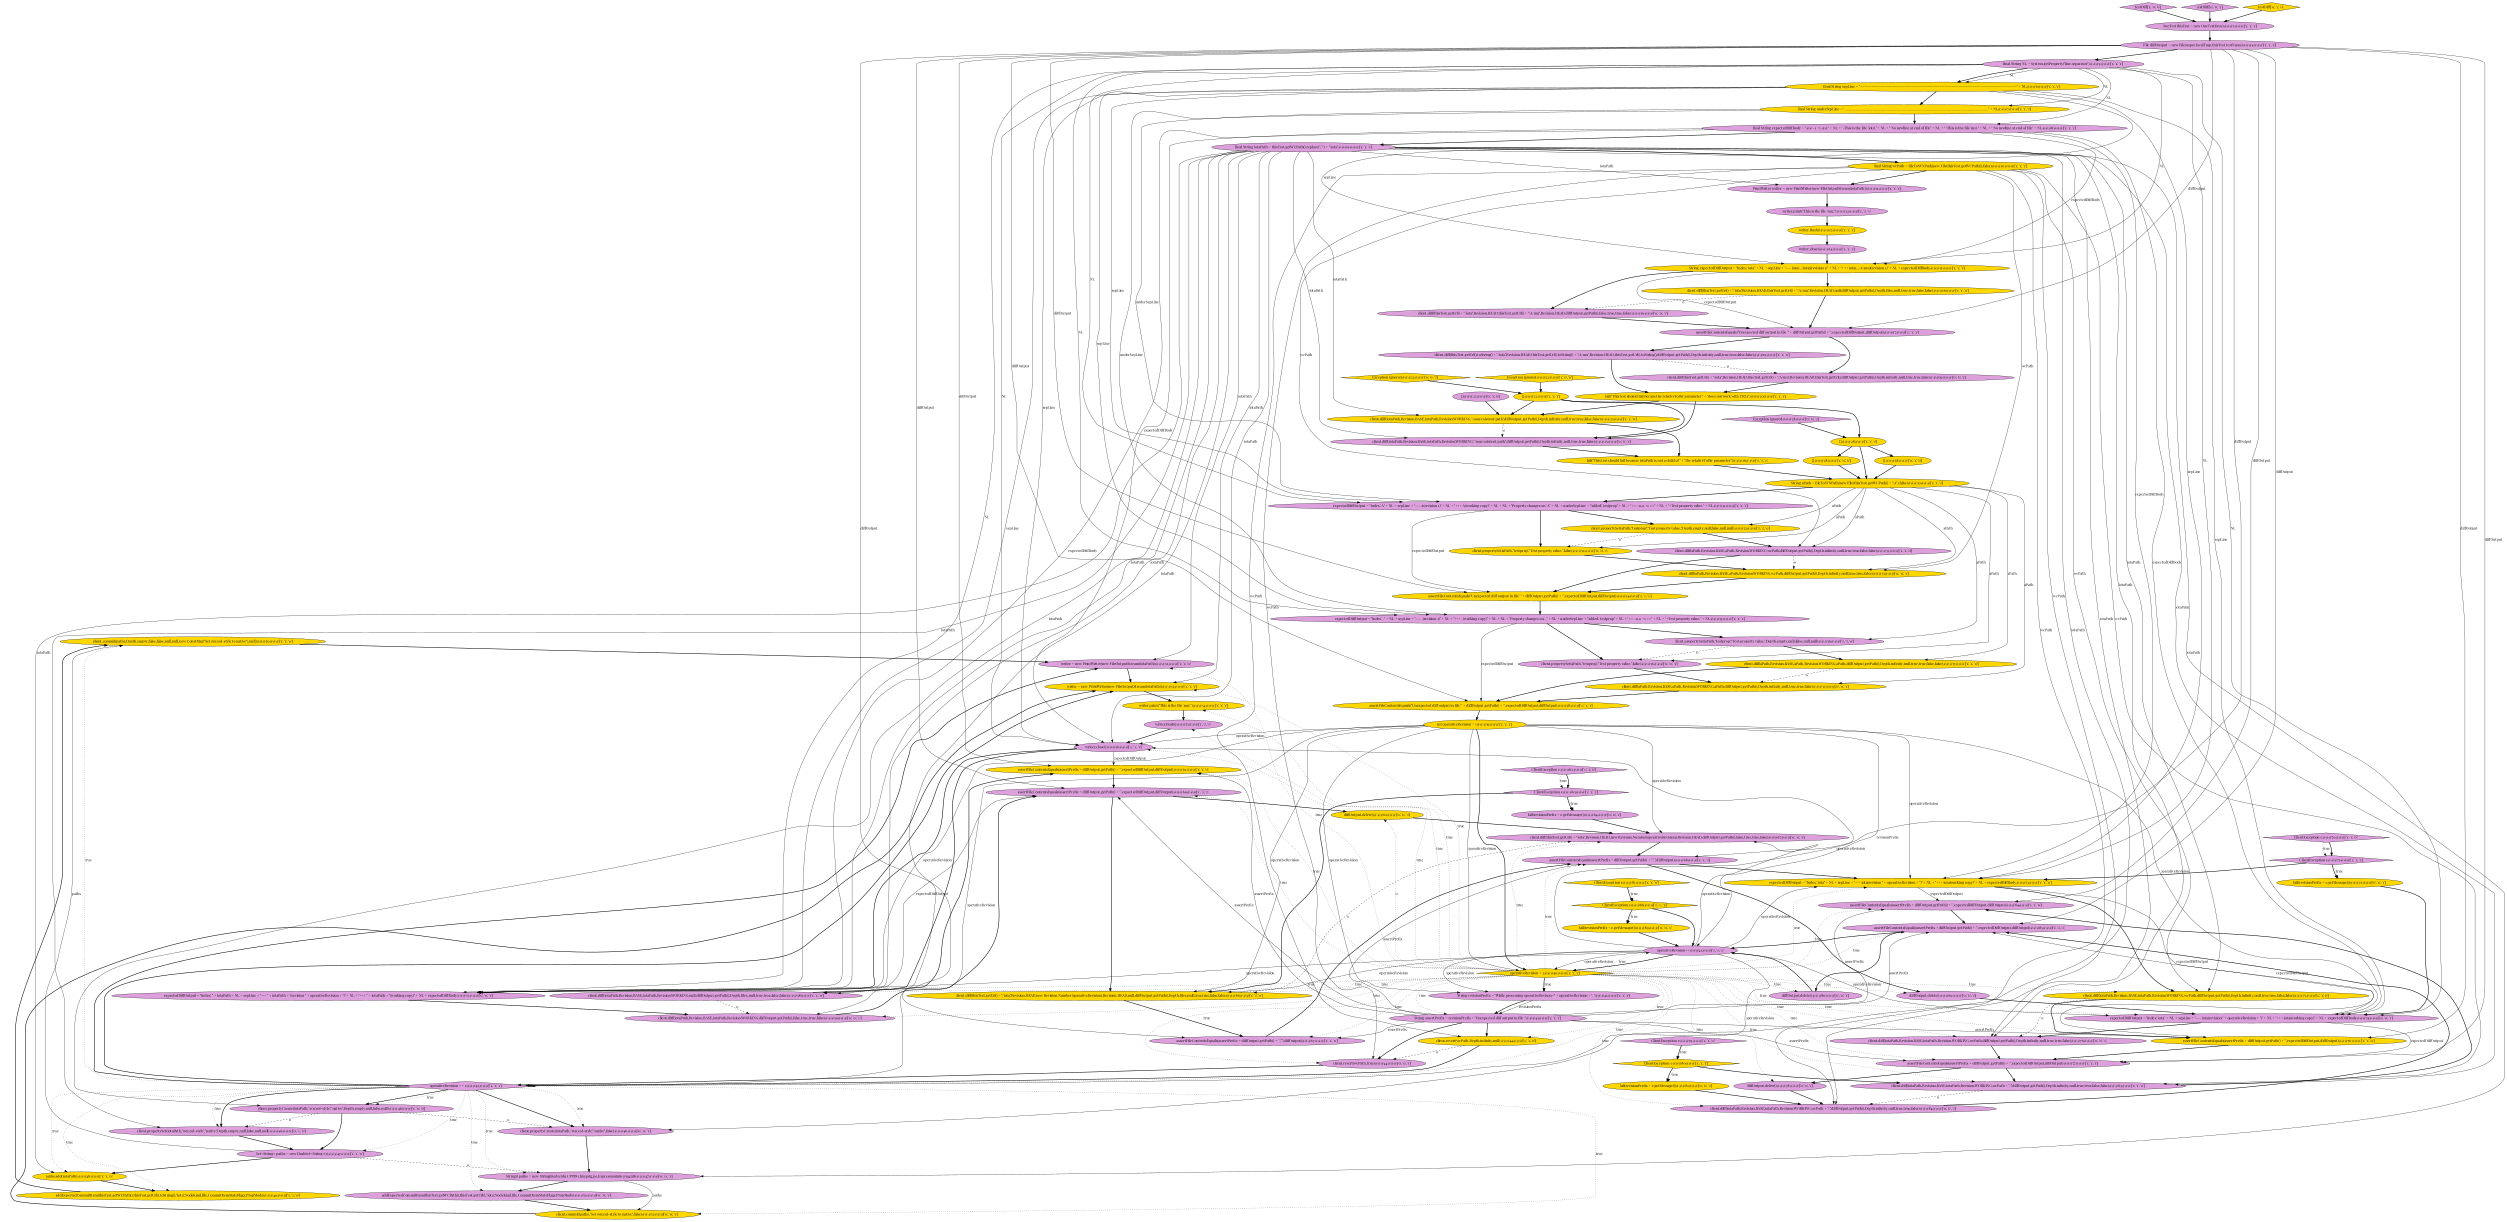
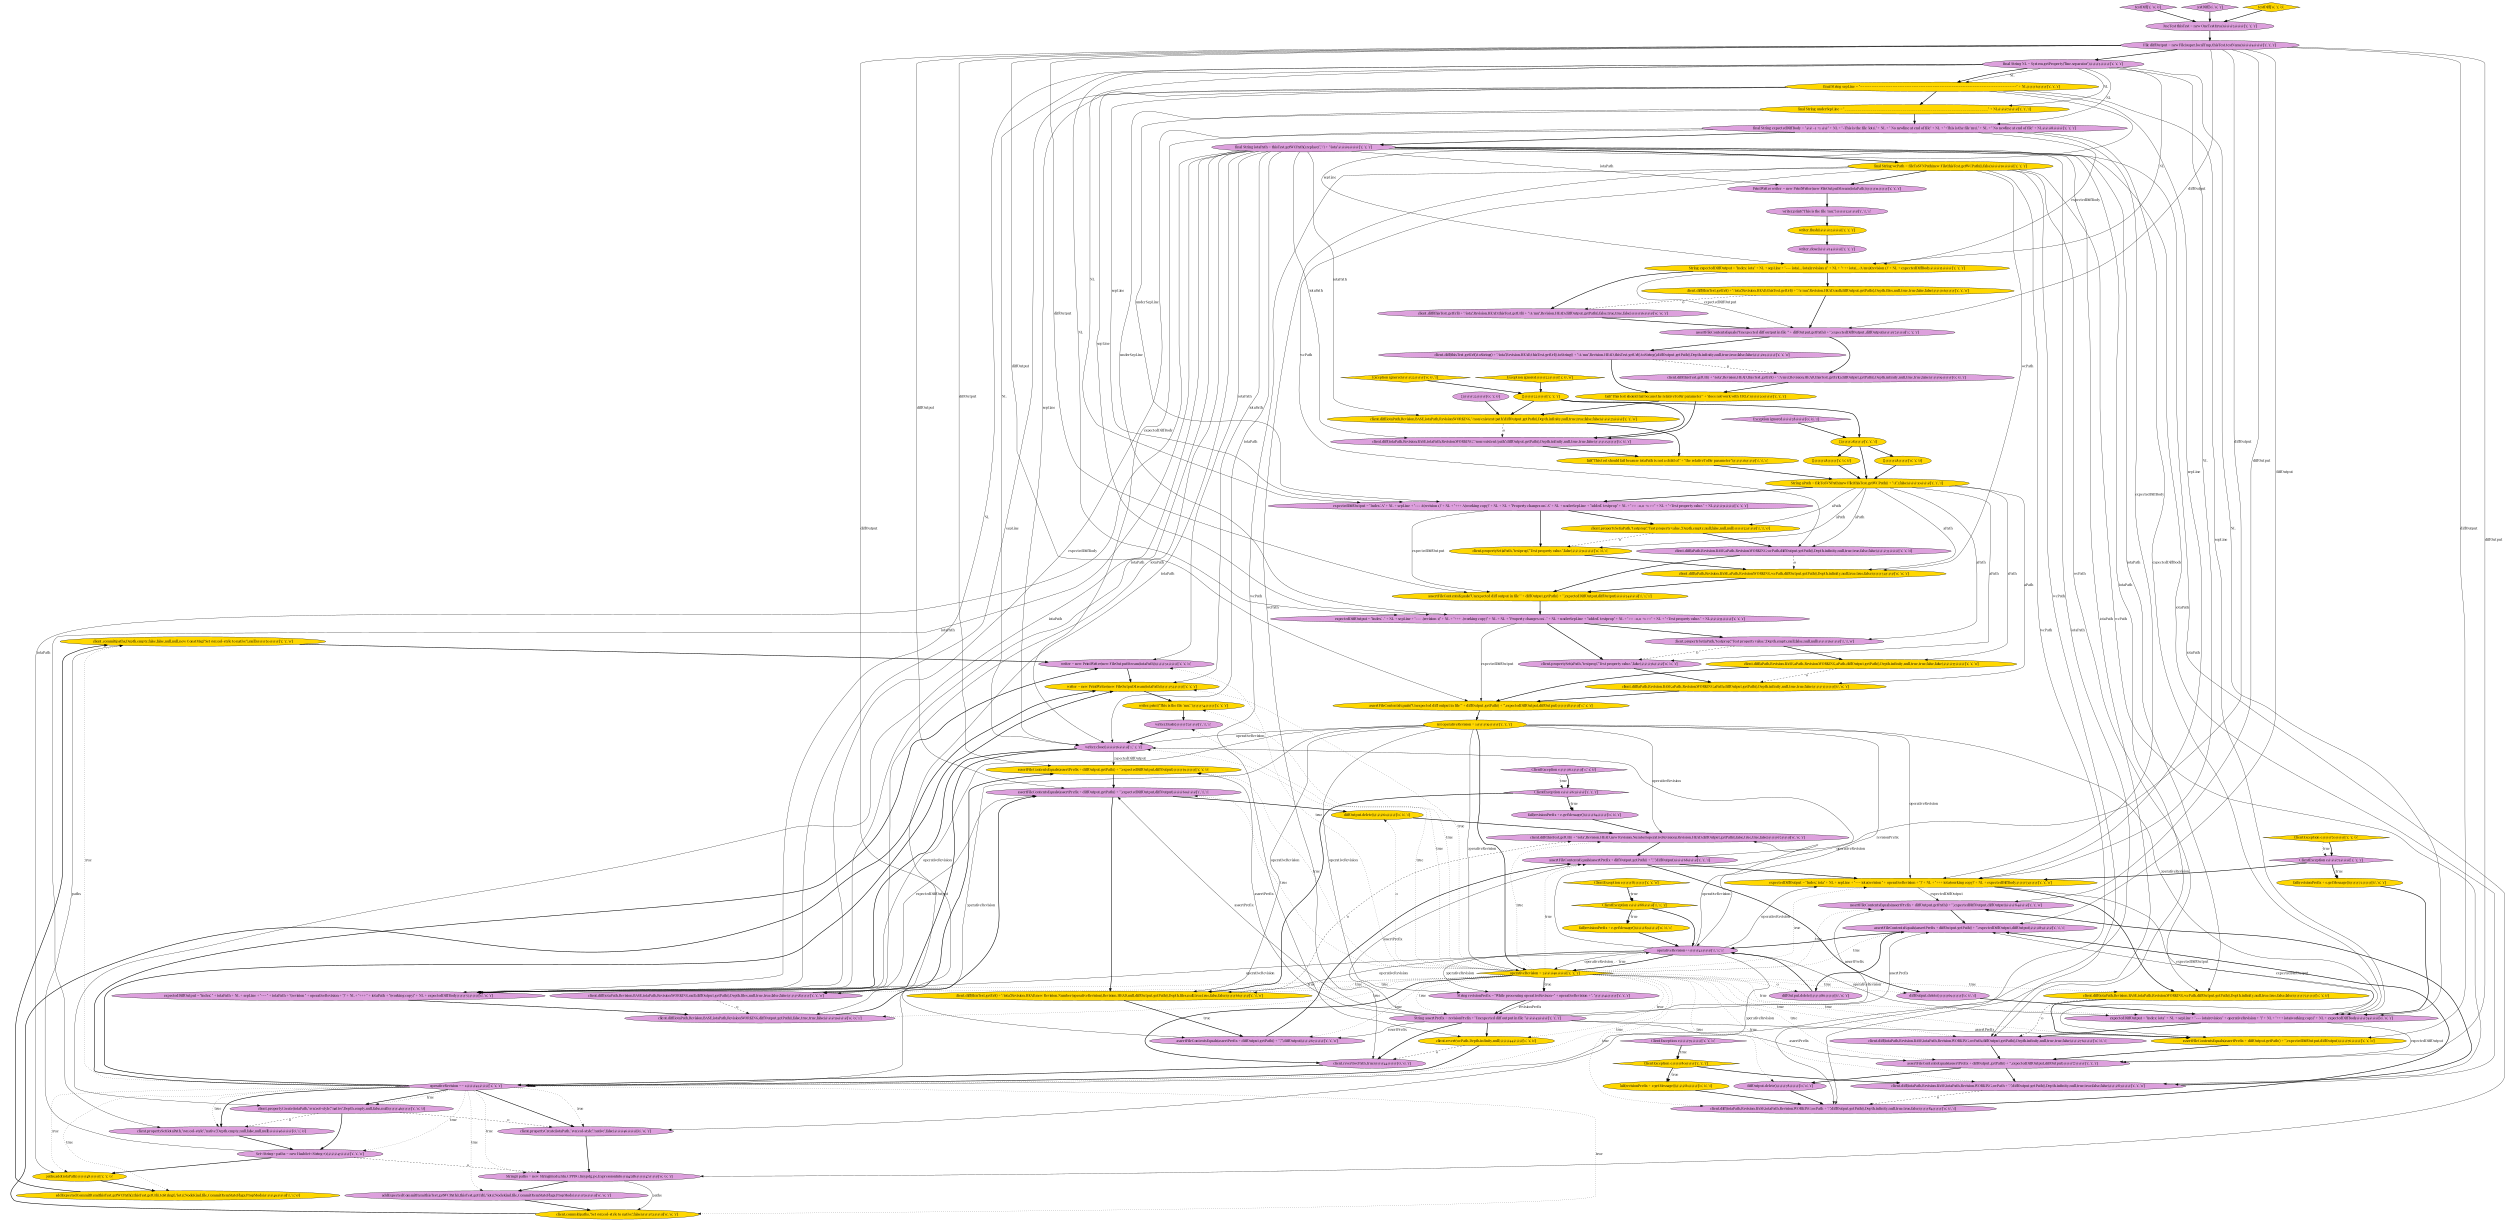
(2326, 838) -> (2326, 838)
(1778, 984) -> (1778, 984)
(1238, 1011) -> (1238, 1011)
